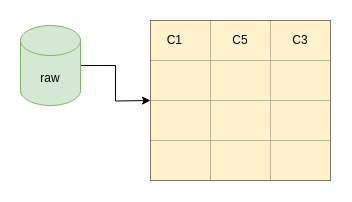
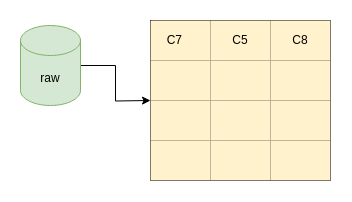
(181, 41) -> (181, 41)
(301, 41) -> (301, 41)
